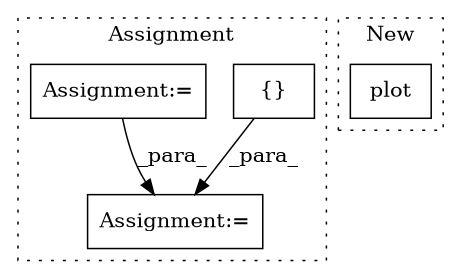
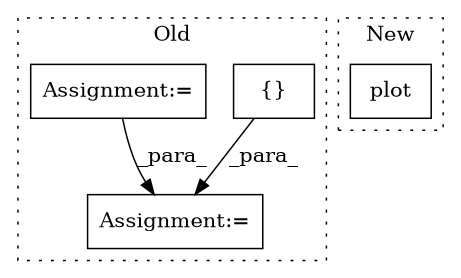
(172, 35) -> (172, 35)
